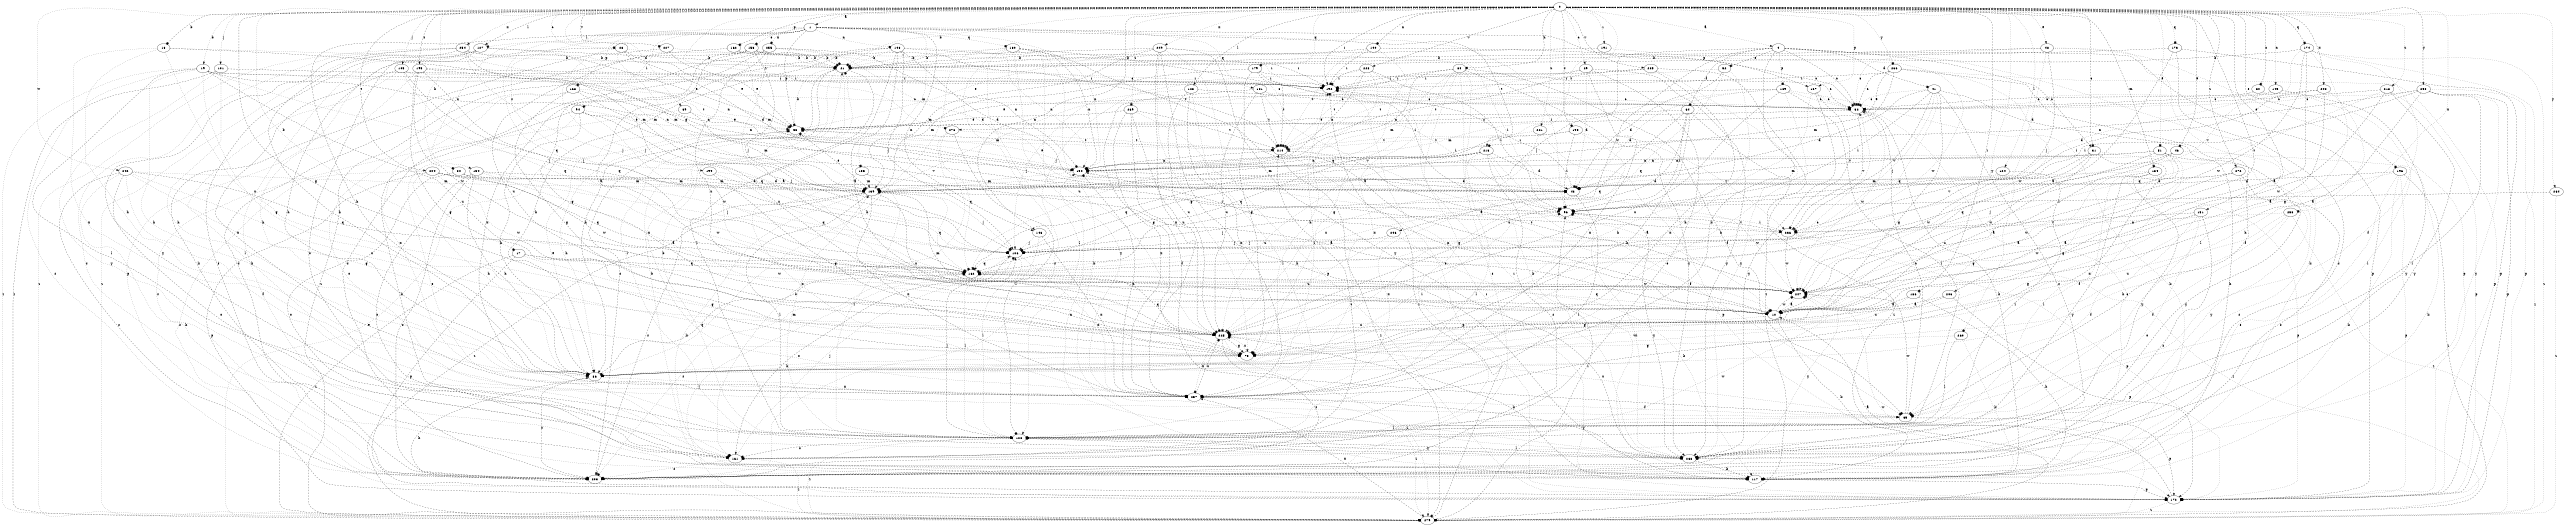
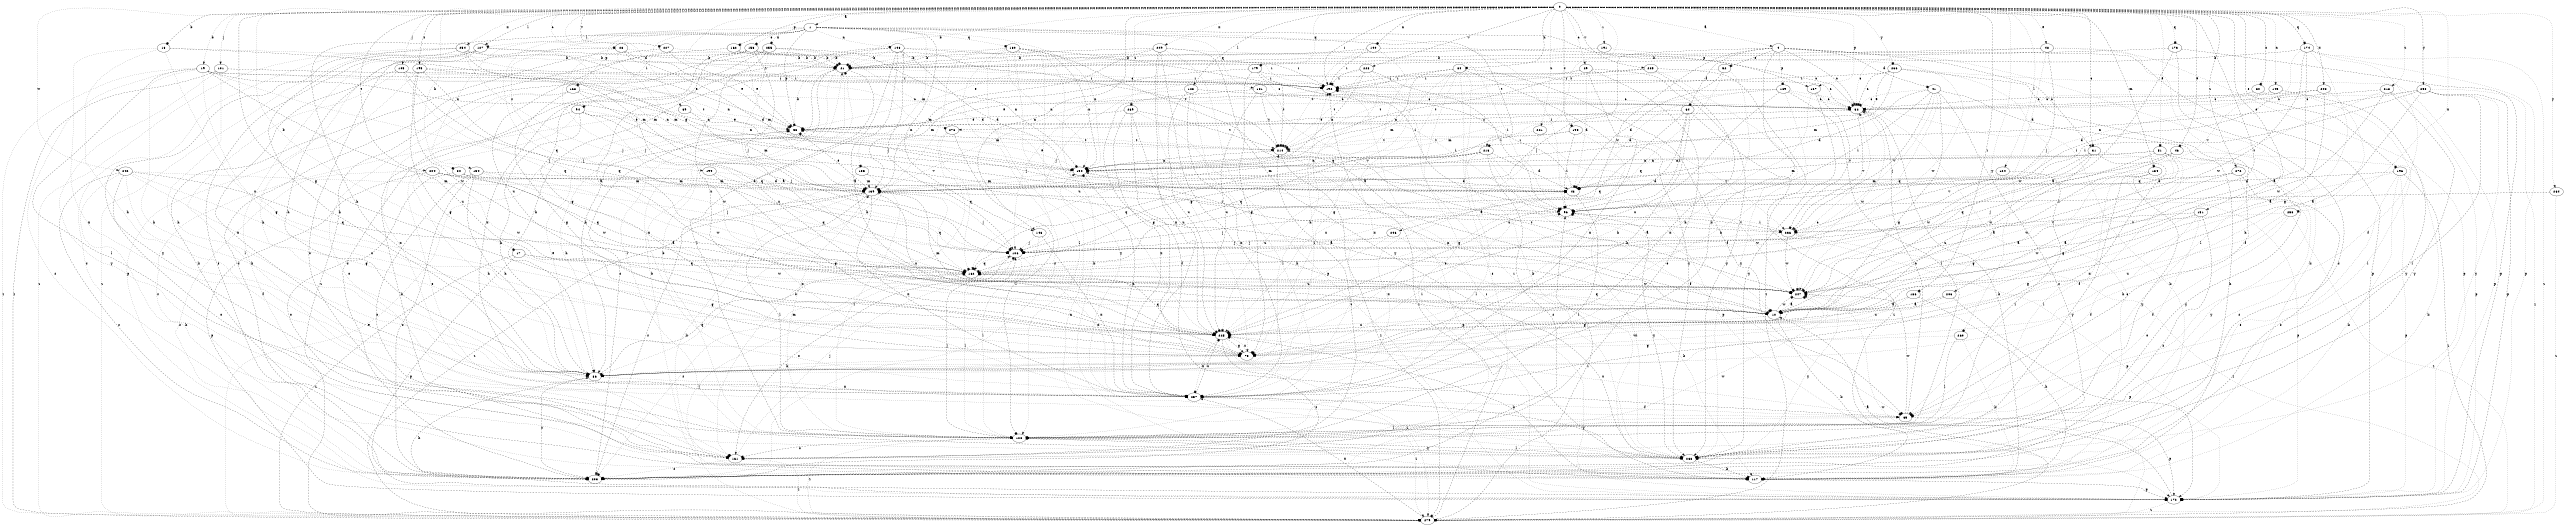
(2133, 223) -> (2133, 223)
